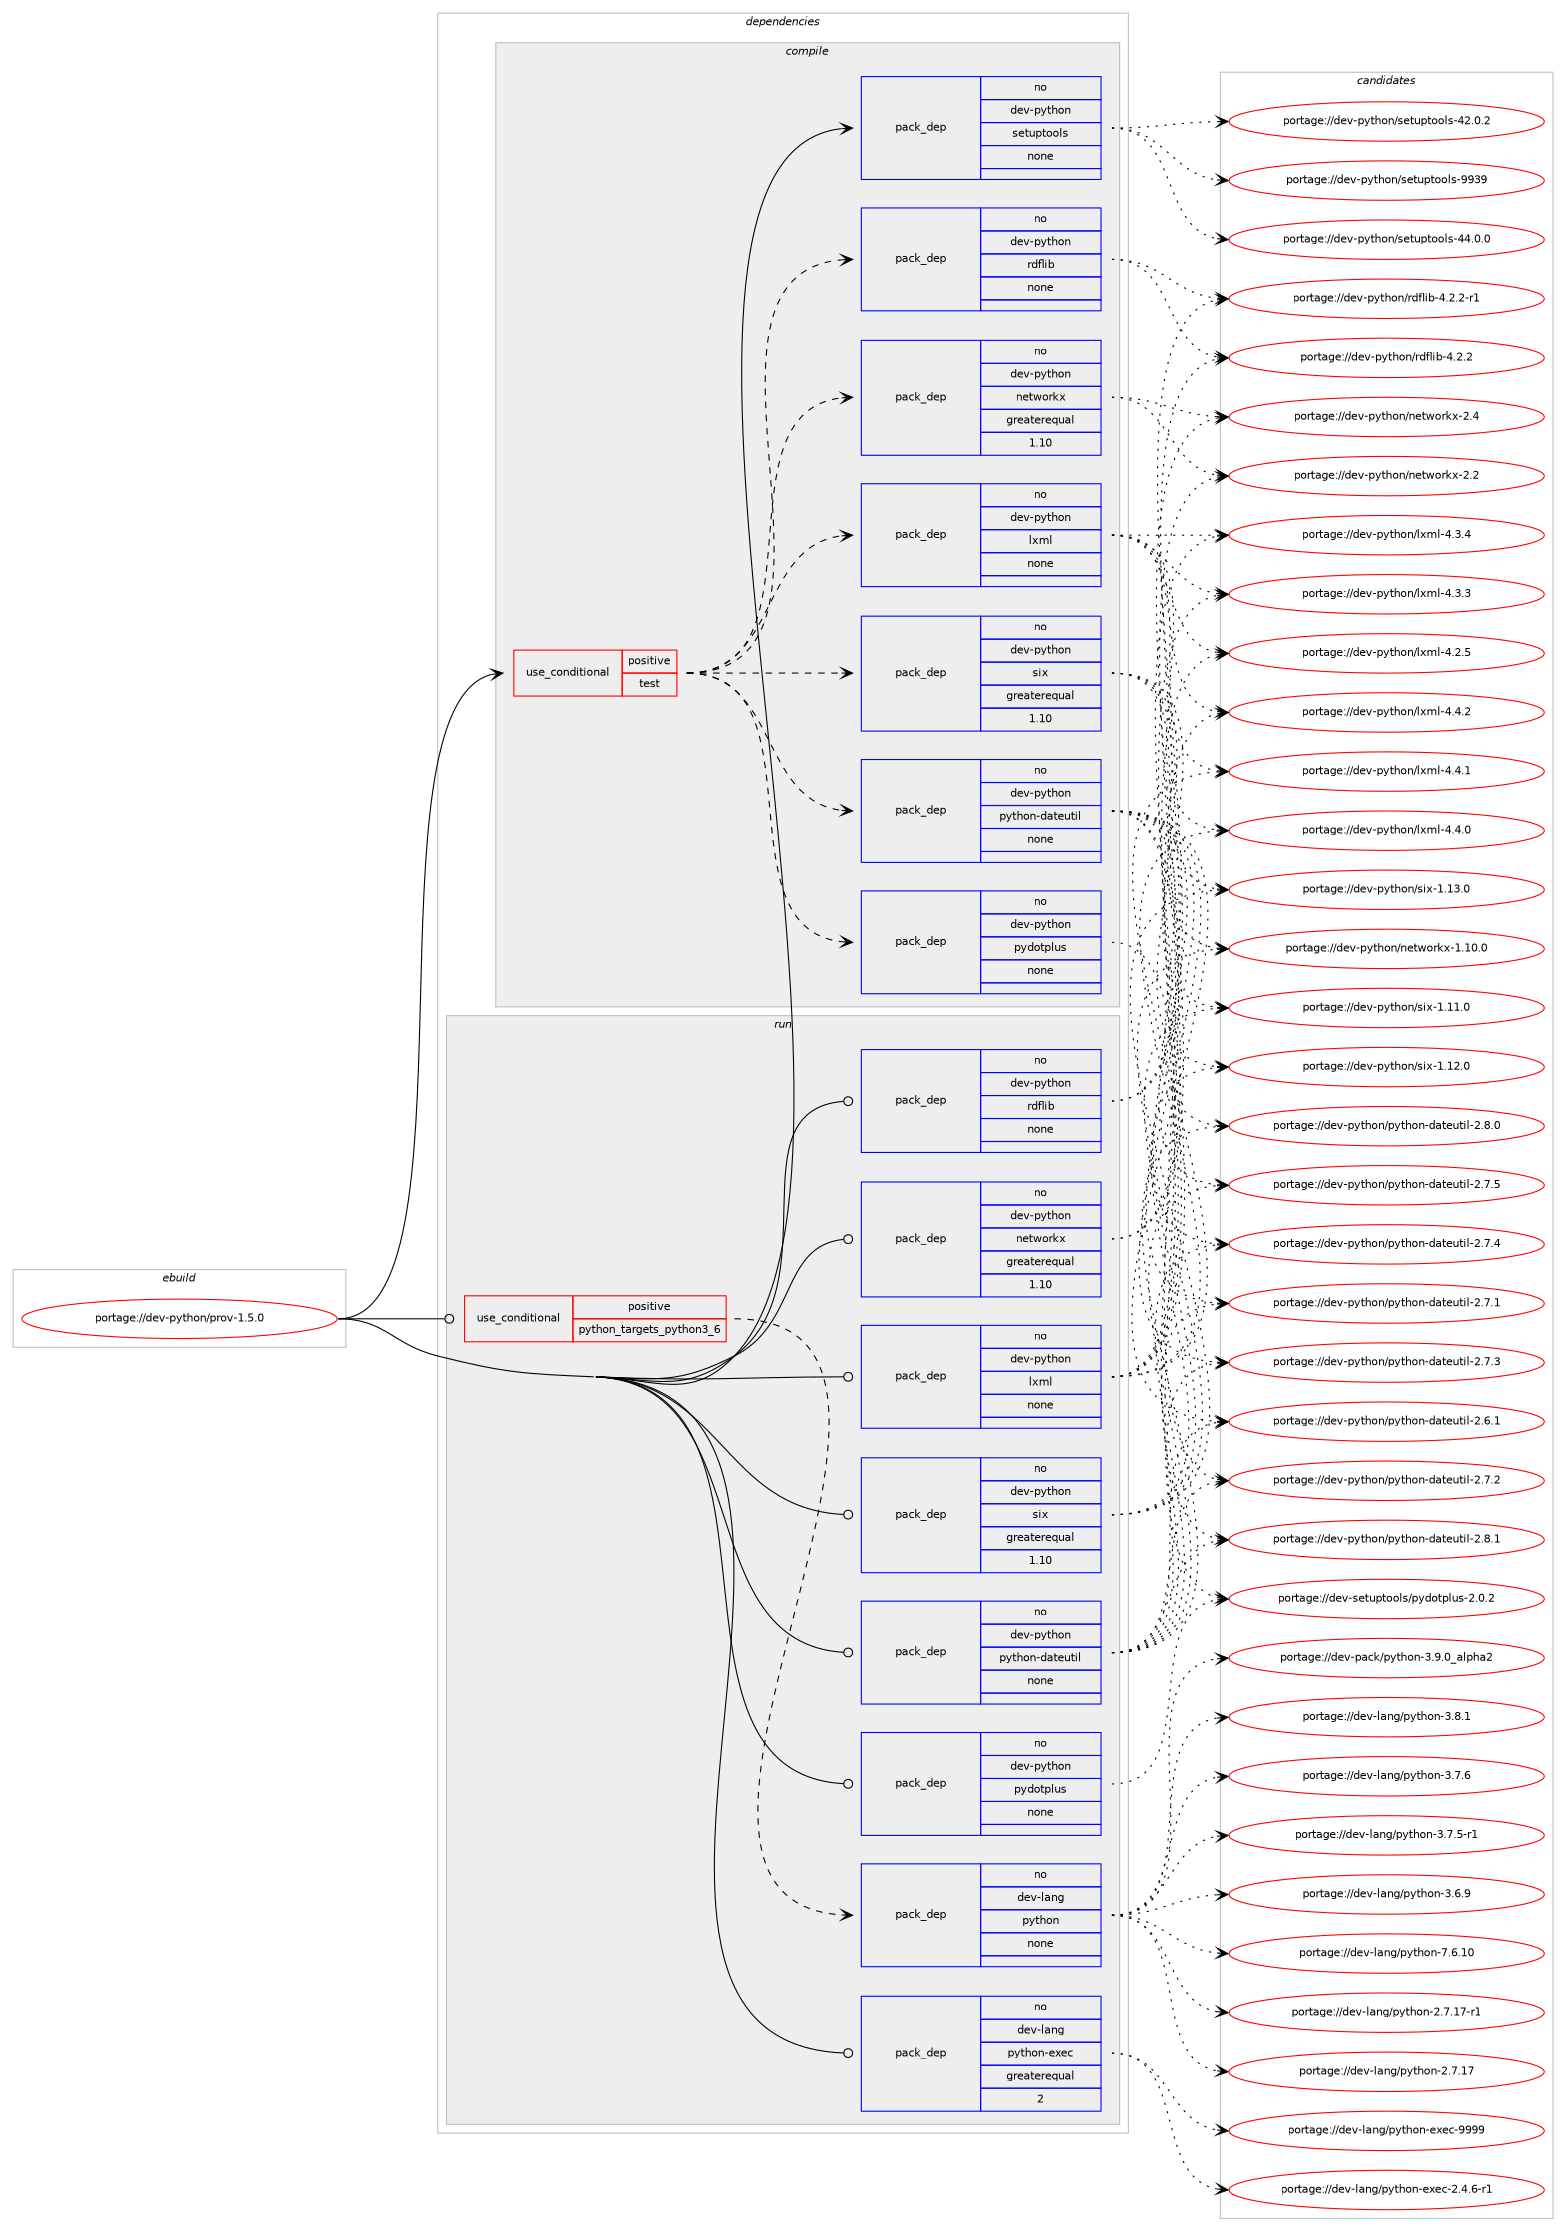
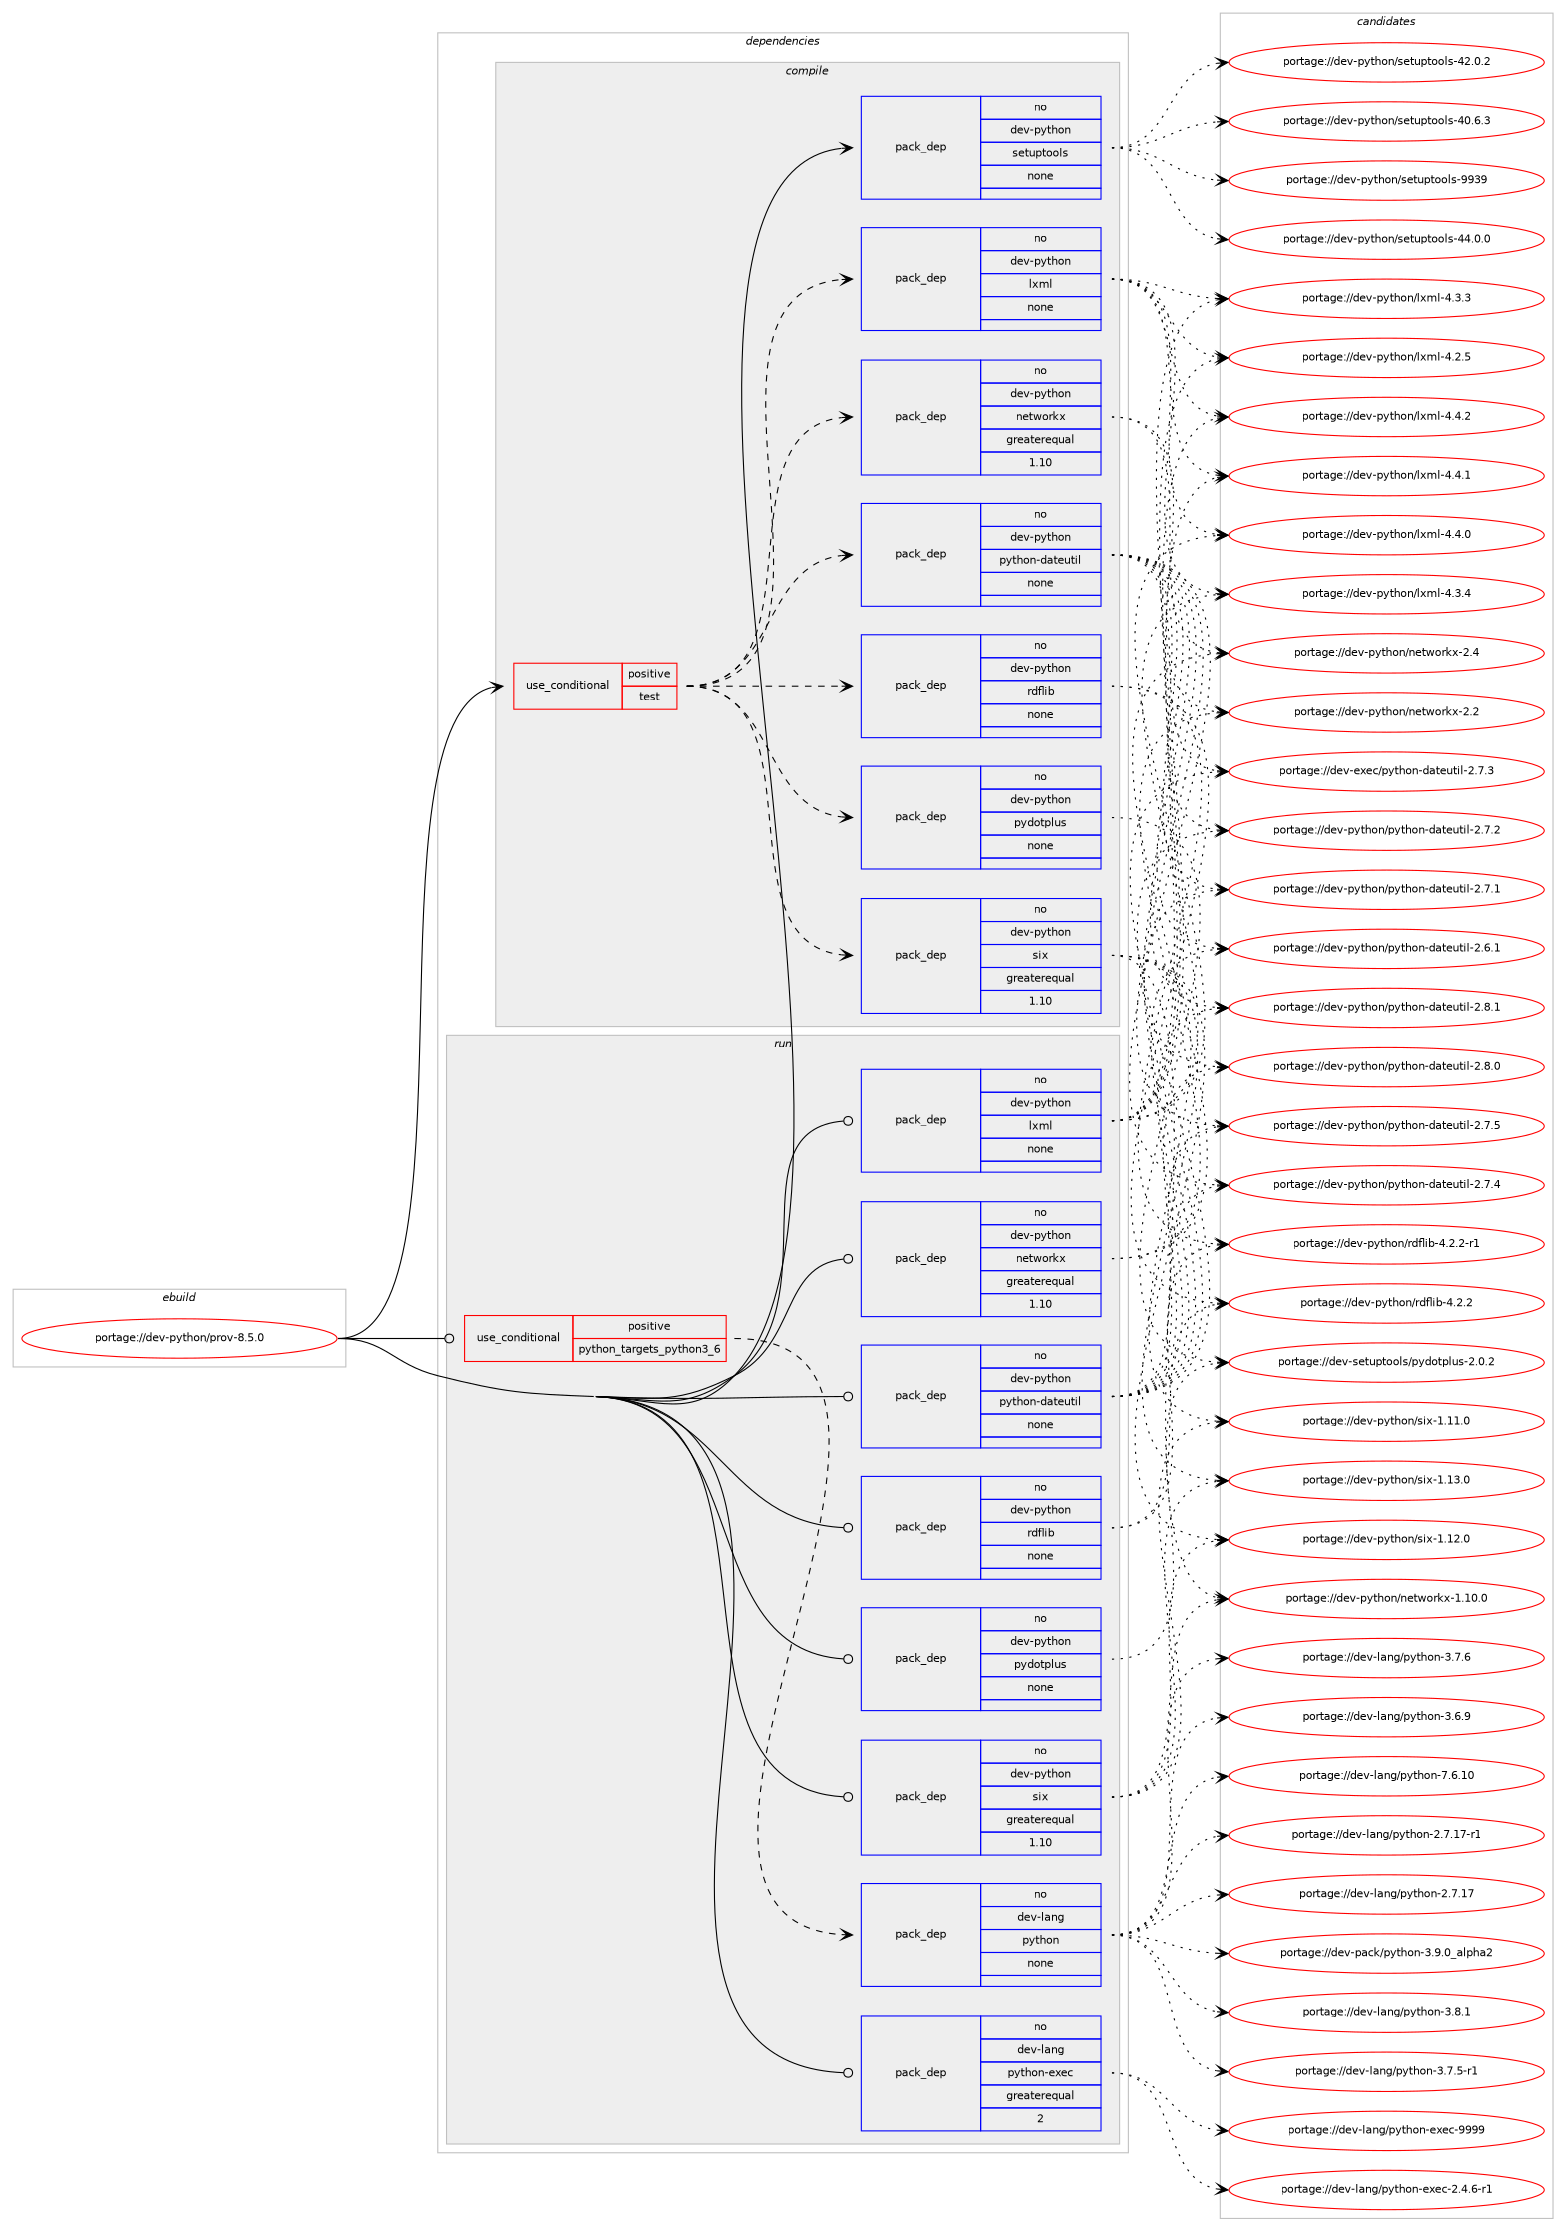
none -> (1387, 121)
(179, 1319) -> (179, 1339)
(1387, 1363) -> (1387, 772)
